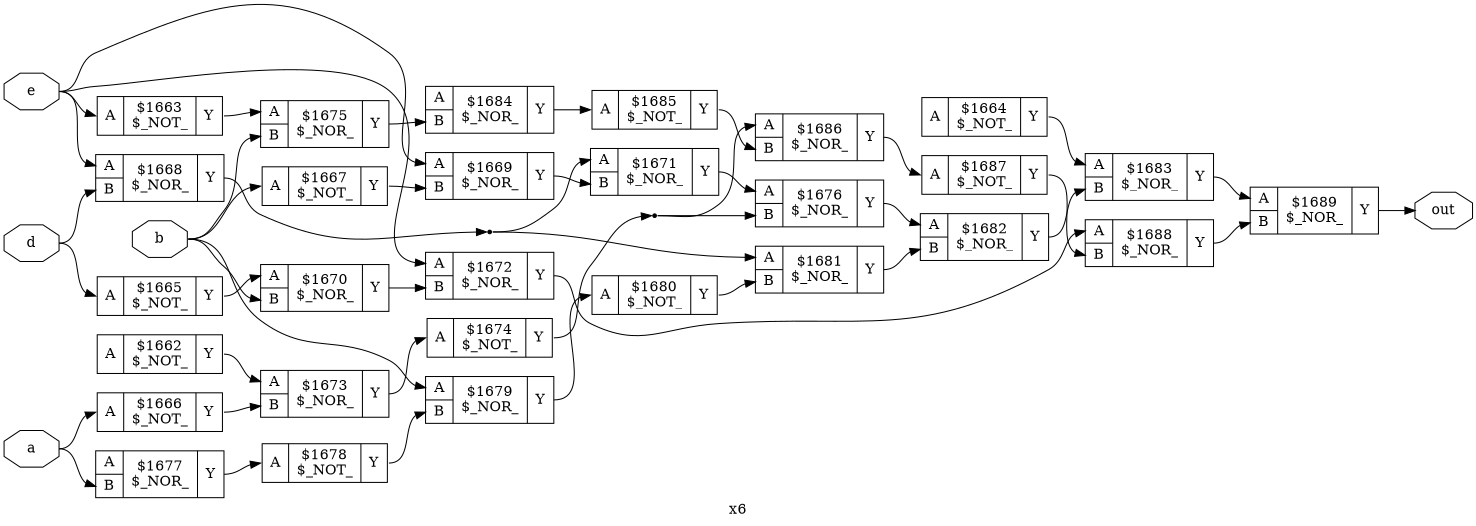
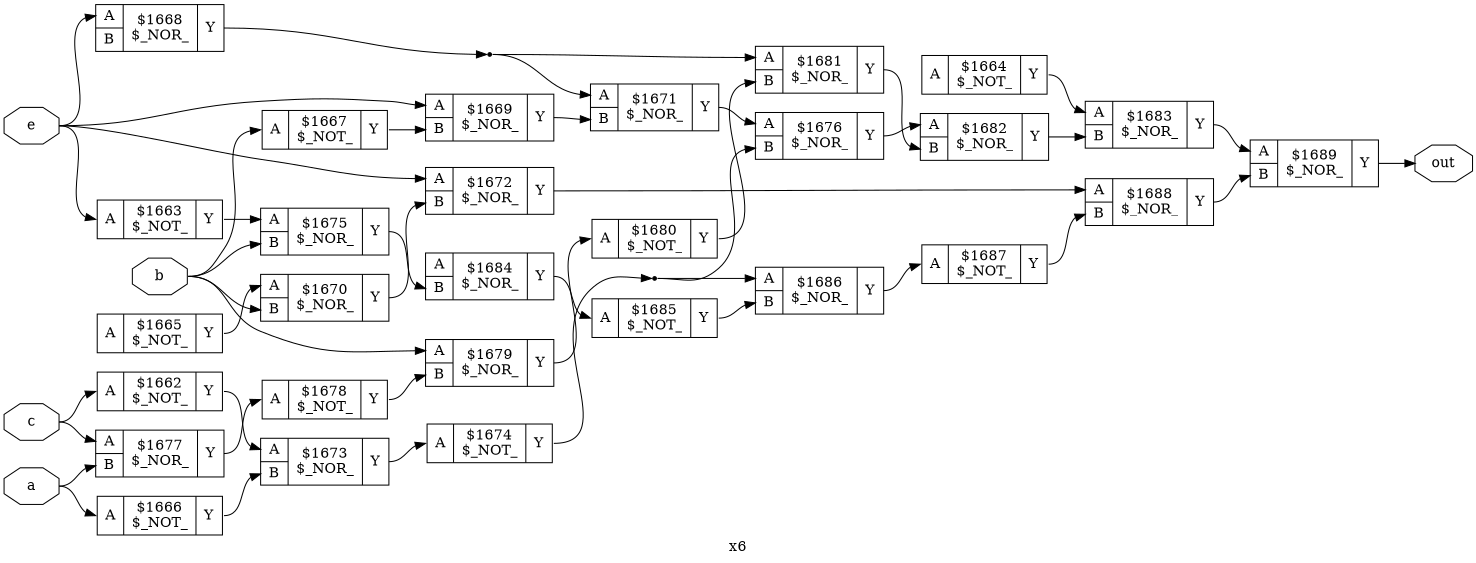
(32, 243) -> none
none -> (32, 422)
